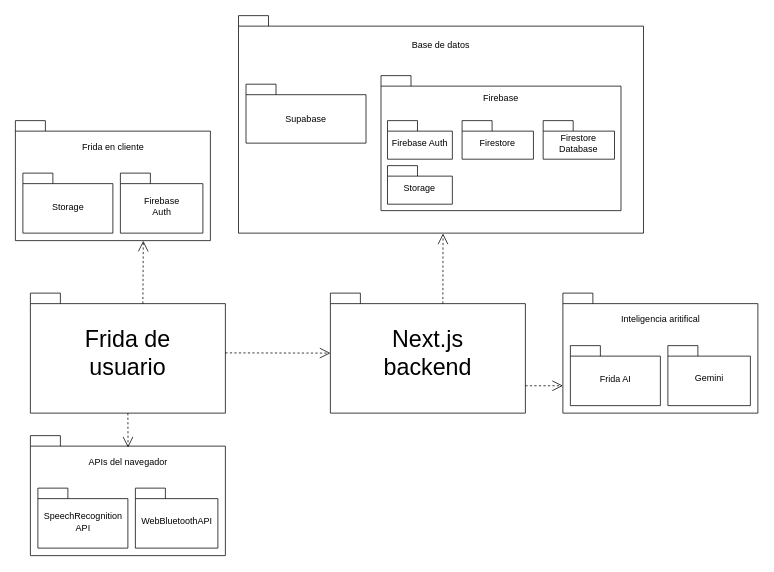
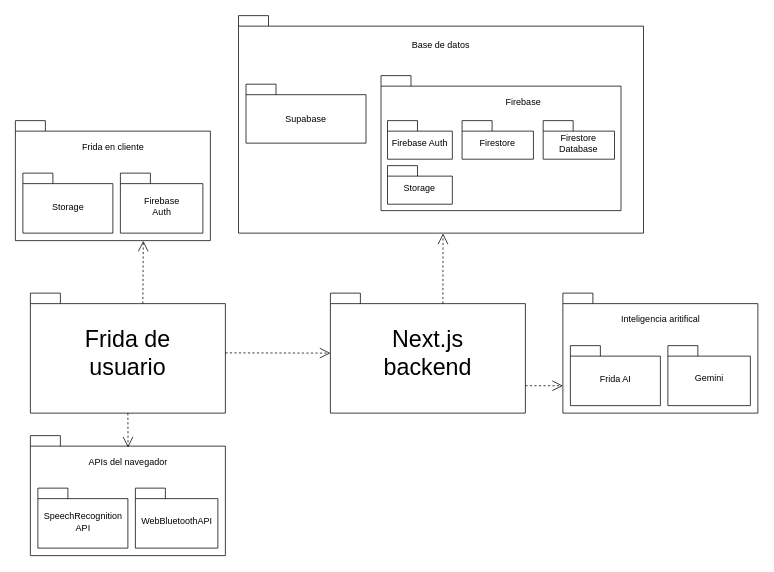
(501, 98) -> (523, 102)
